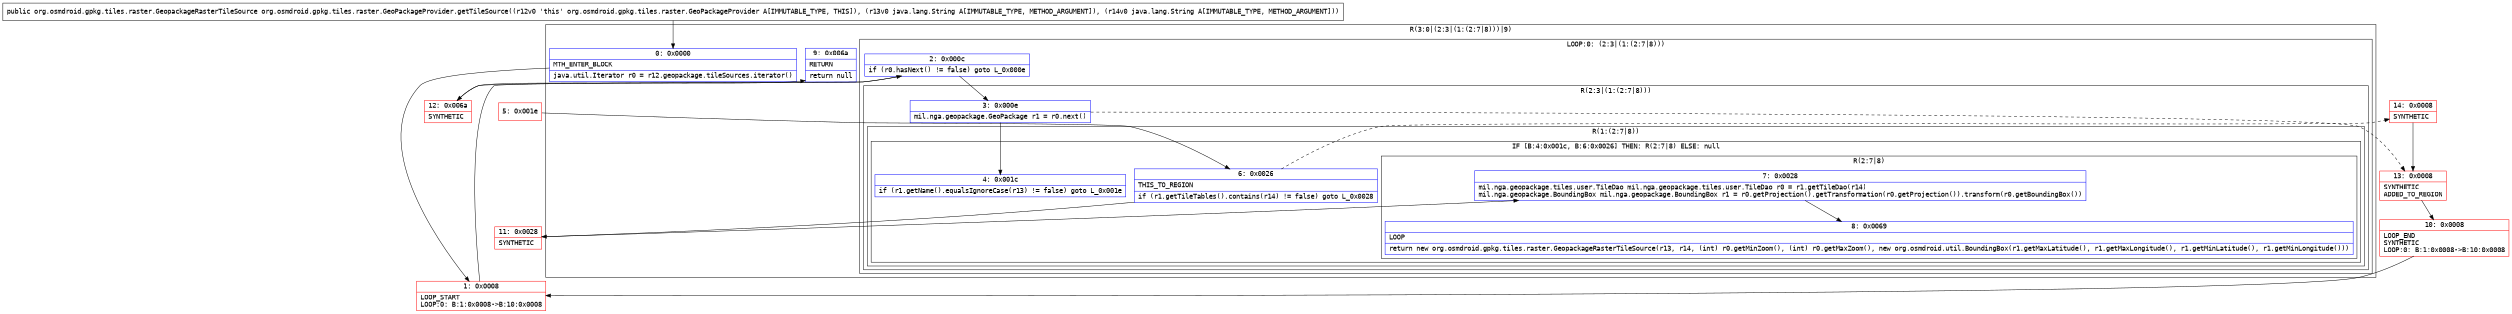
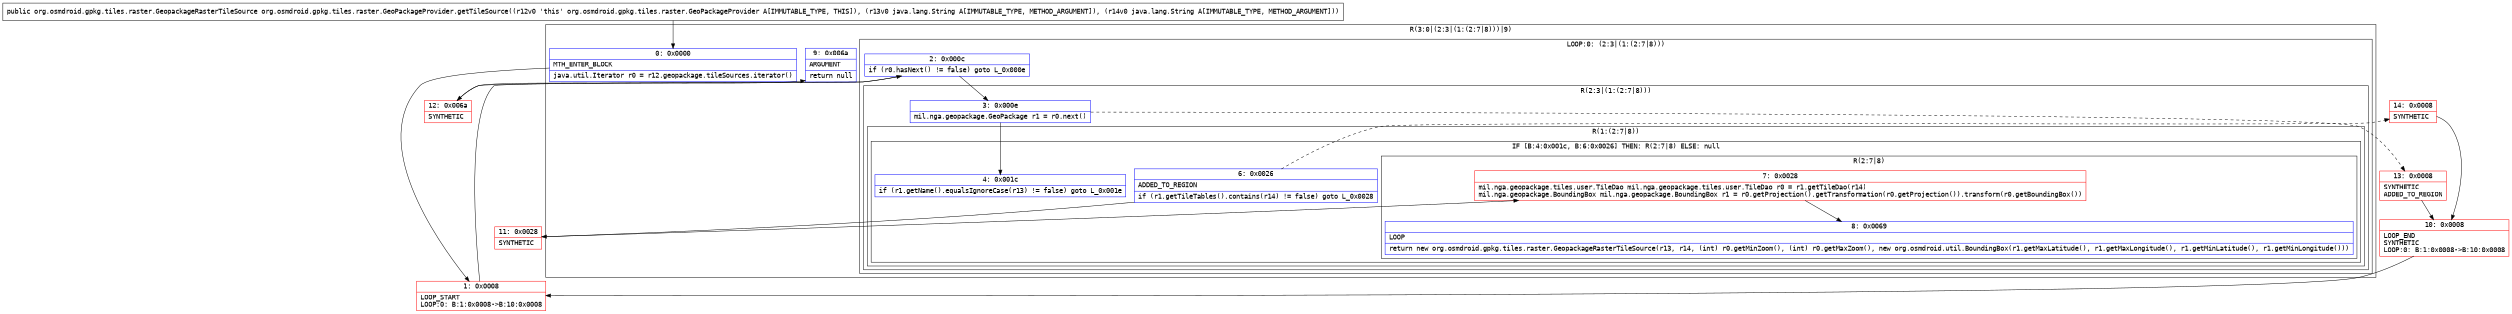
(821, 65) -> (825, 65)
(520, 112) -> none
(2413, 144) -> (2461, 162)
(1166, 185) -> (1168, 185)
(1780, 186) -> (1780, 186)
